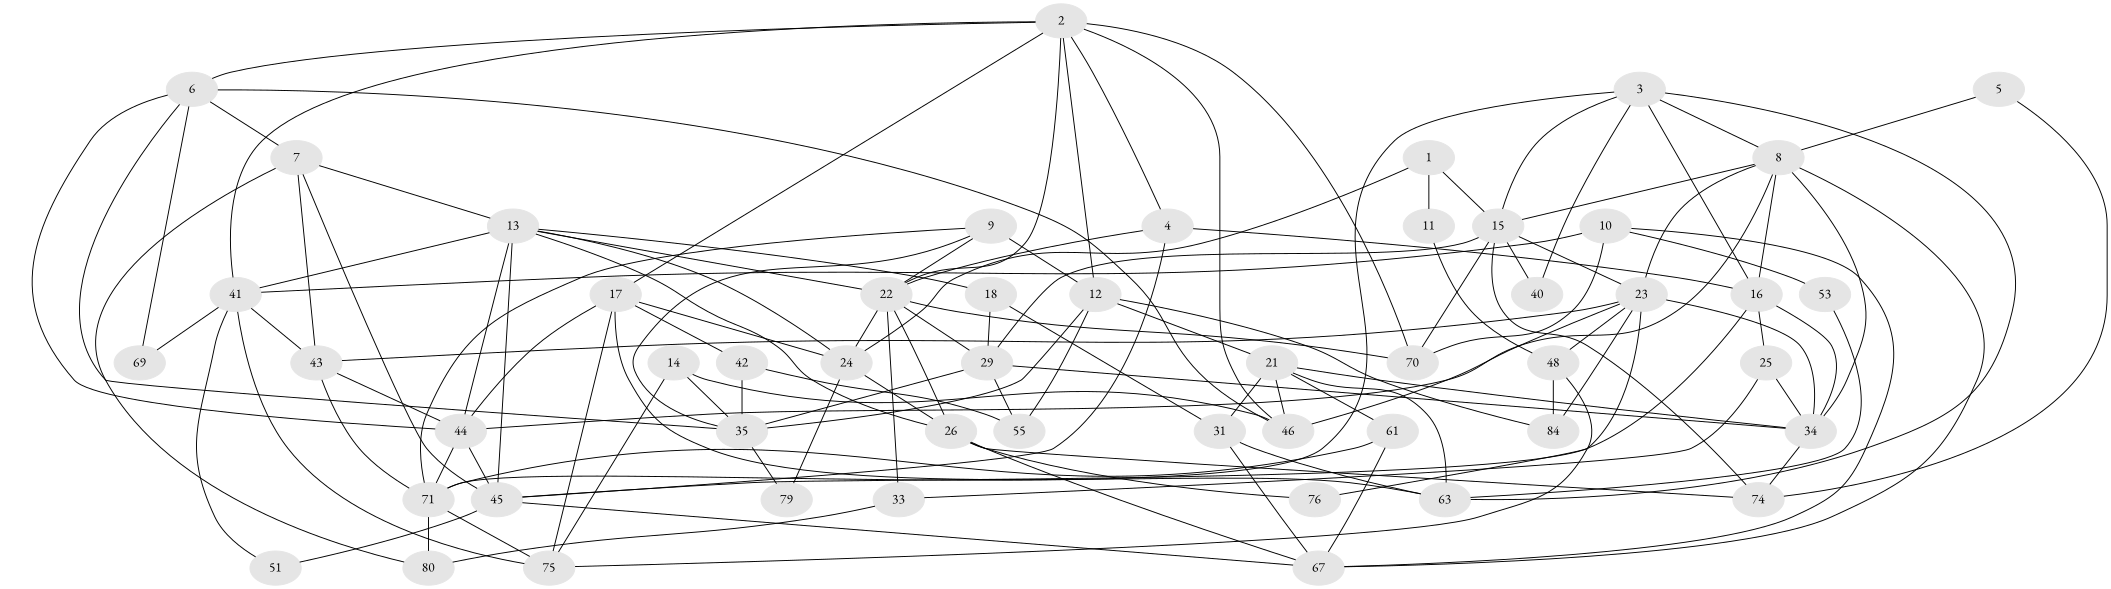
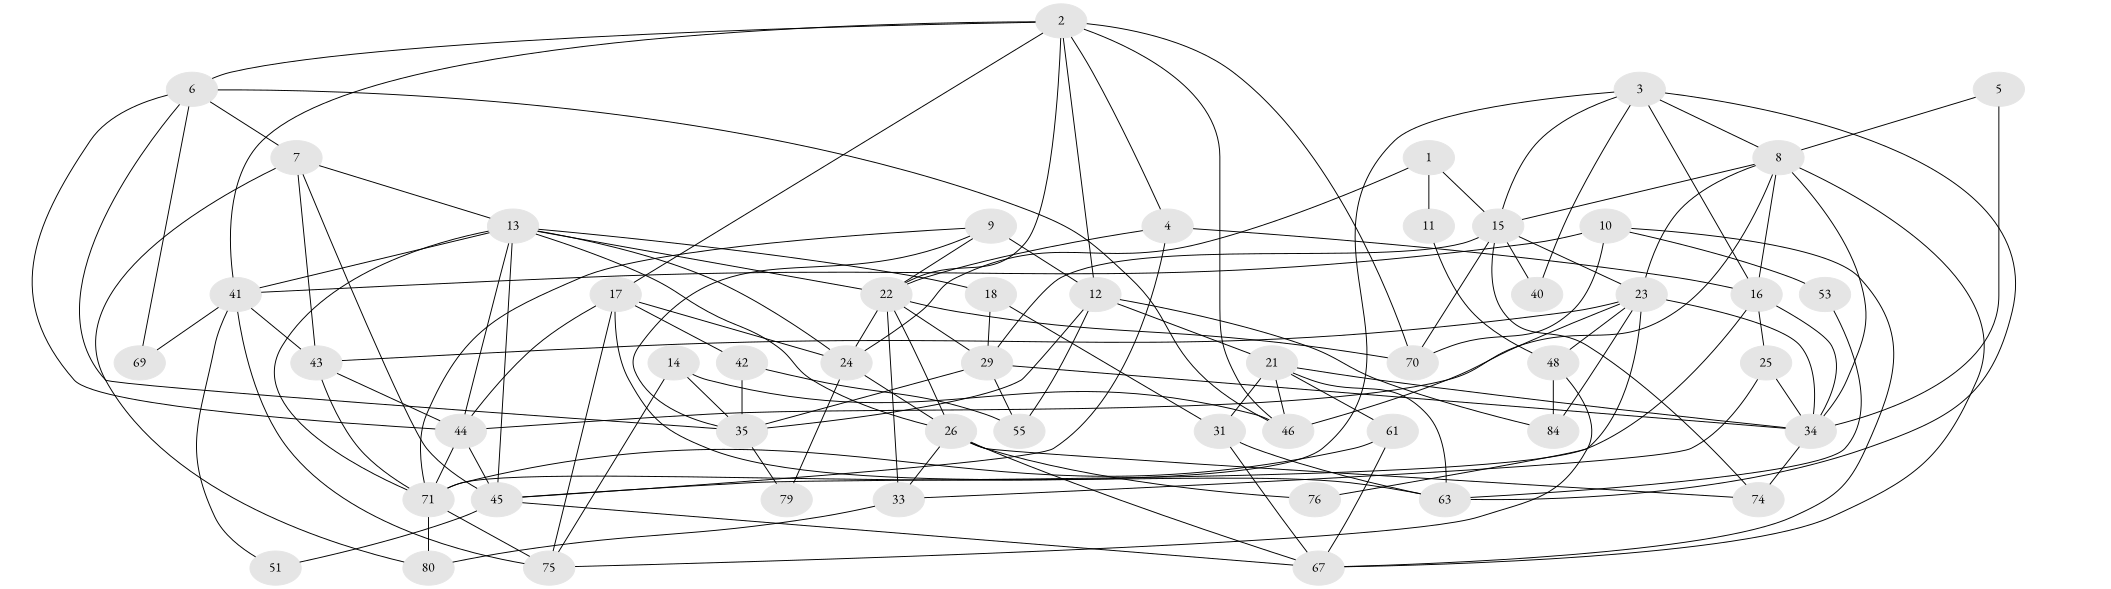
none -> (298, 325)
(2075, 379) -> (1996, 312)
none -> (931, 458)
